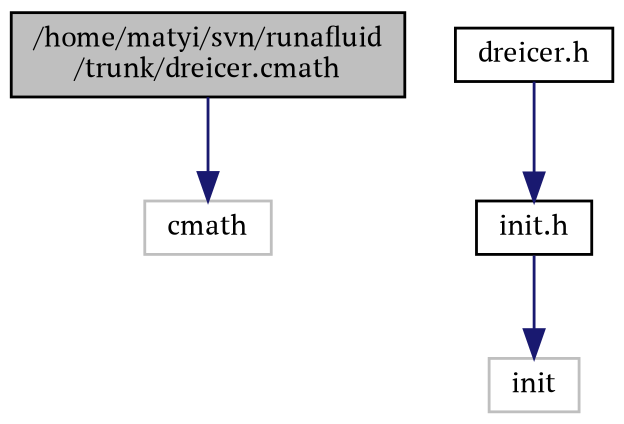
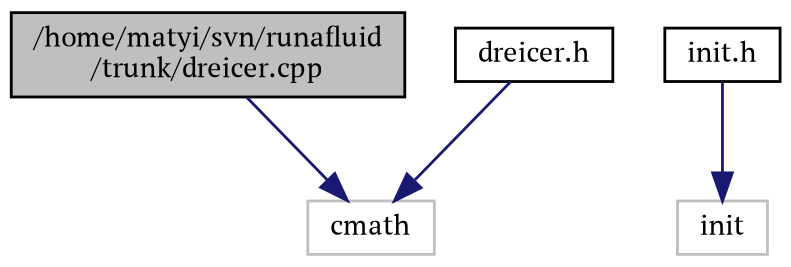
(208, 55) -> (208, 55)
(534, 127) -> (463, 131)
